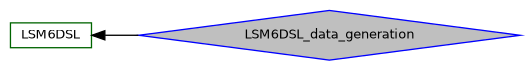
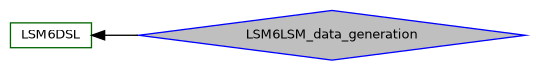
(329, 35) -> (332, 35)
